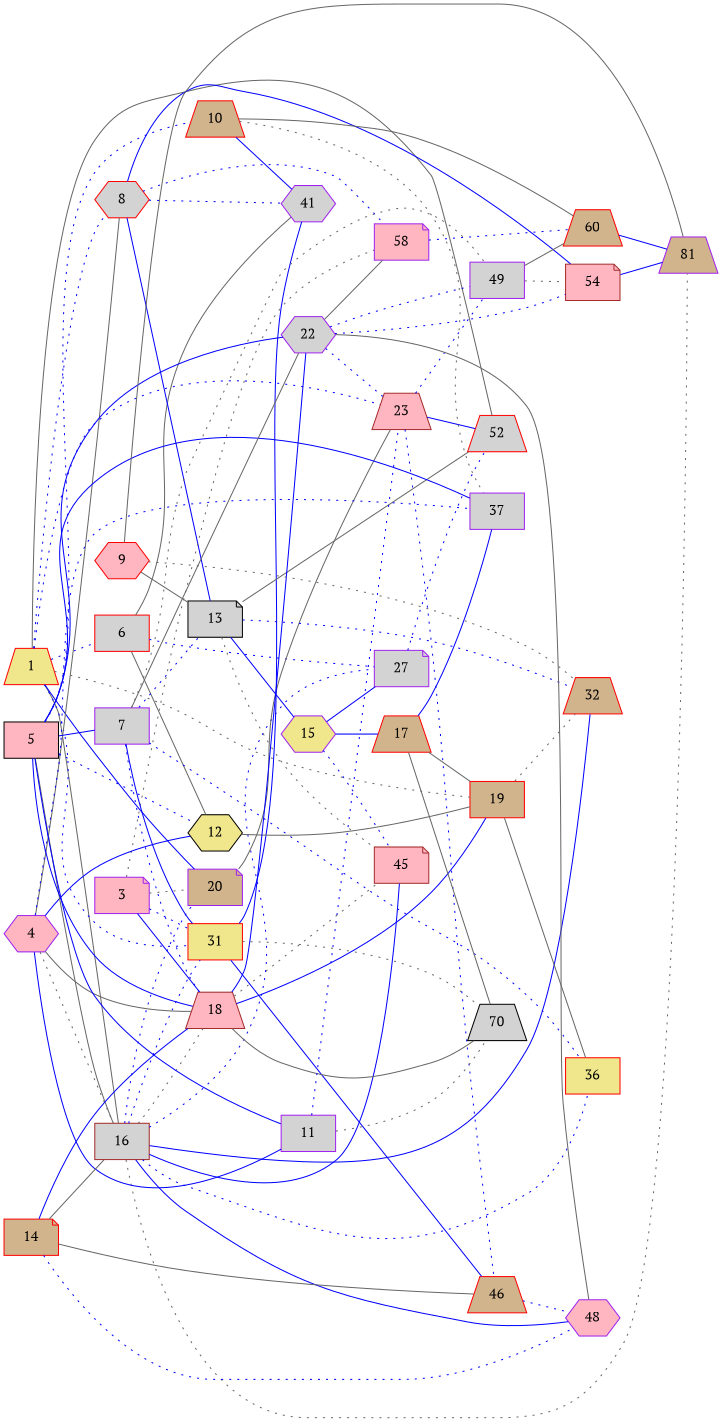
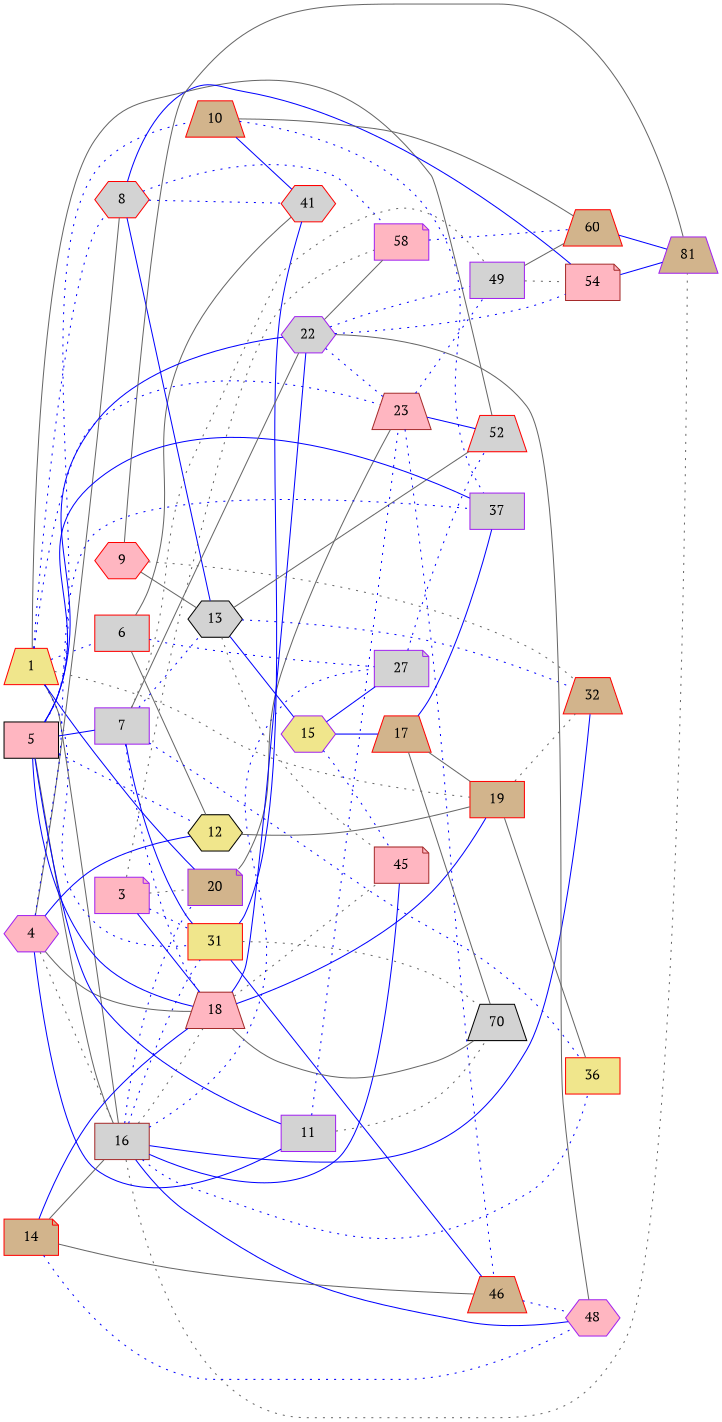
(421, 203) -> (421, 203)
(308, 204) -> (308, 204)
(215, 619) -> (215, 619)
